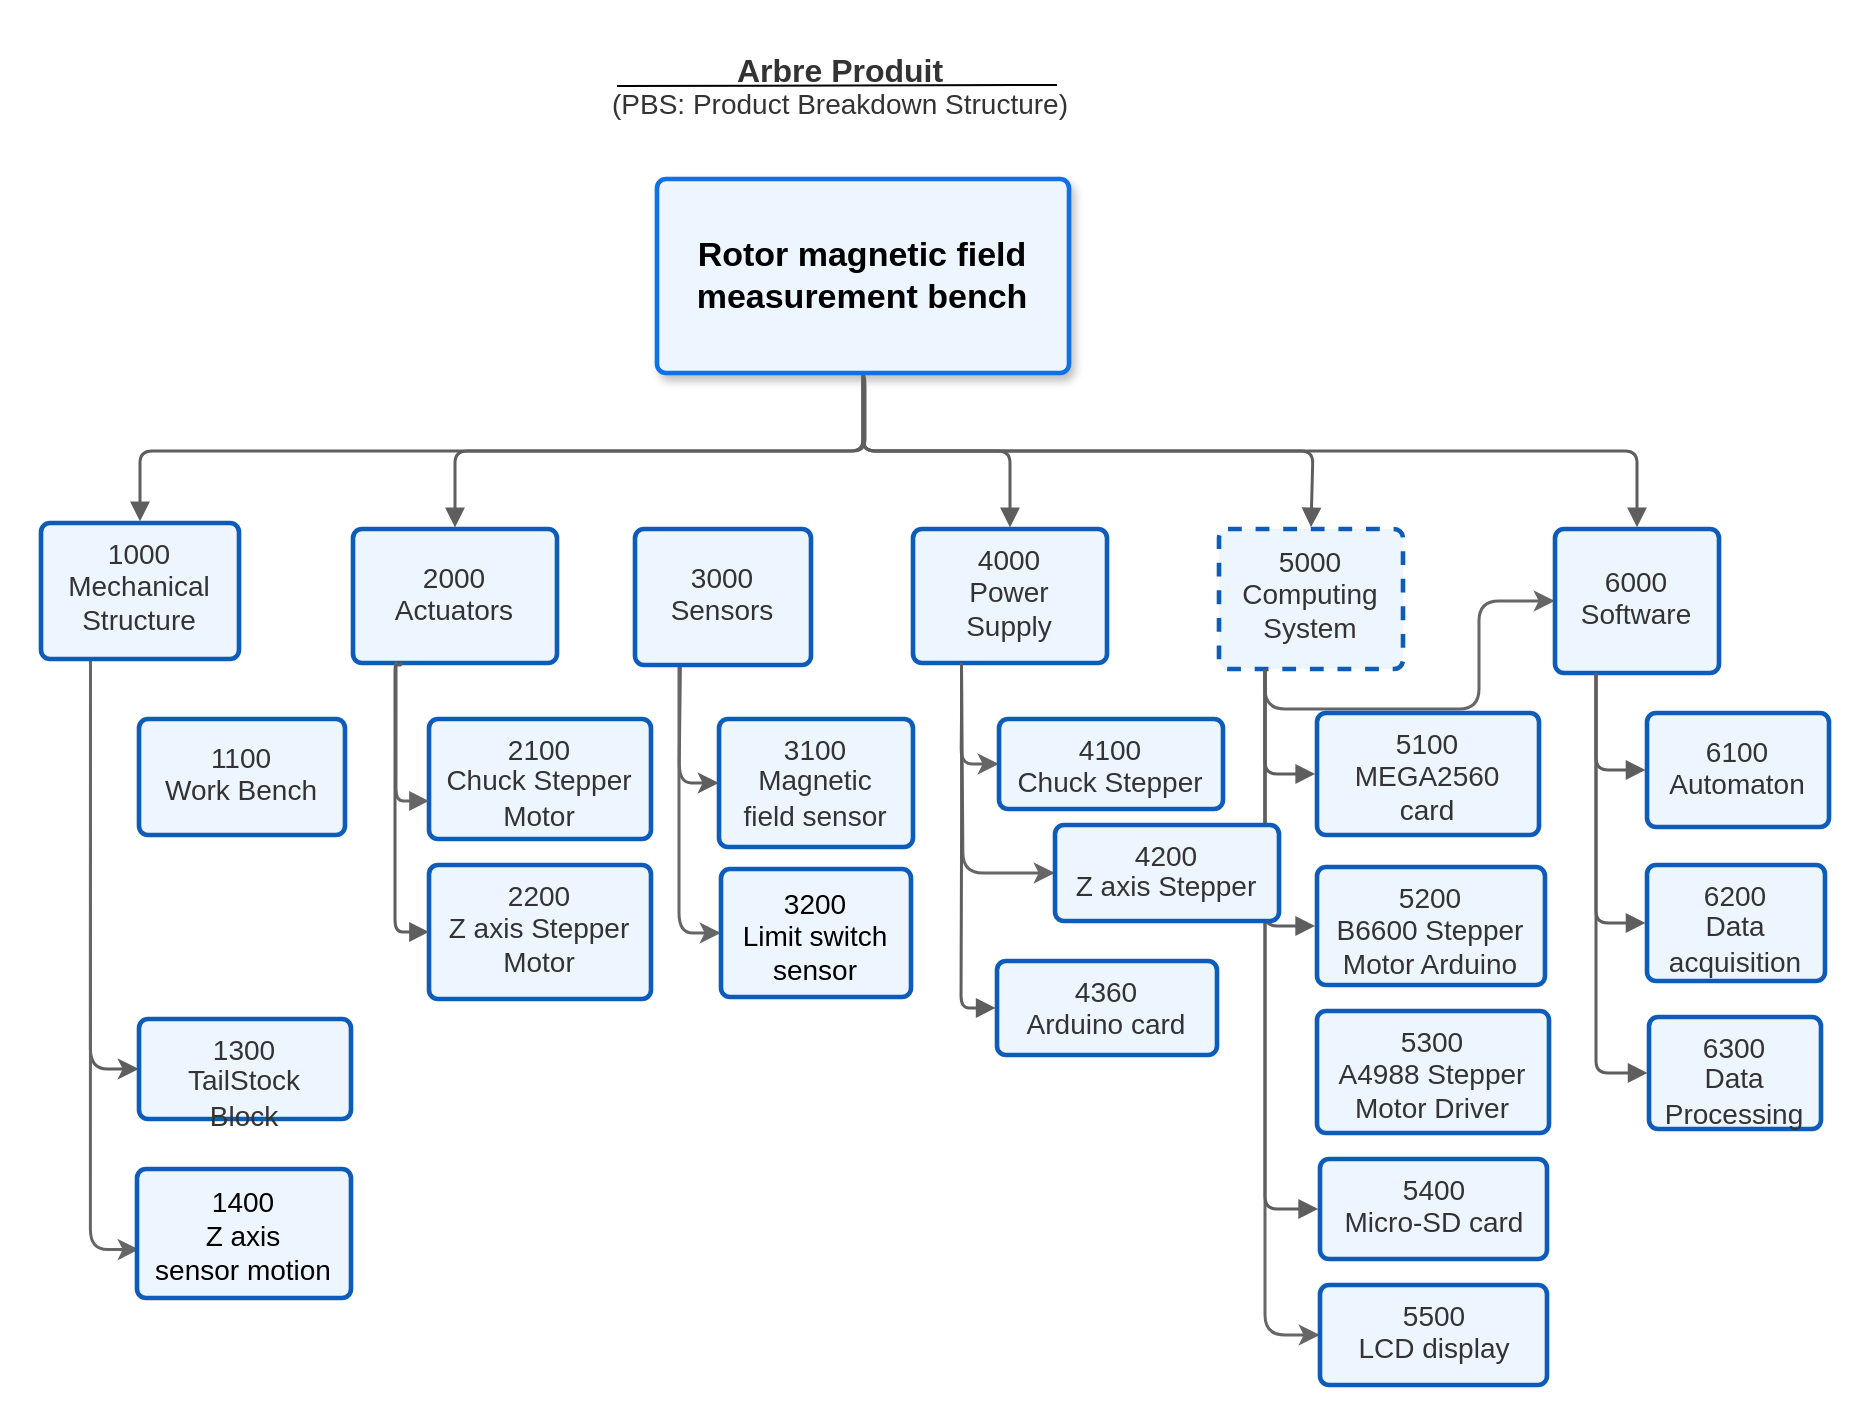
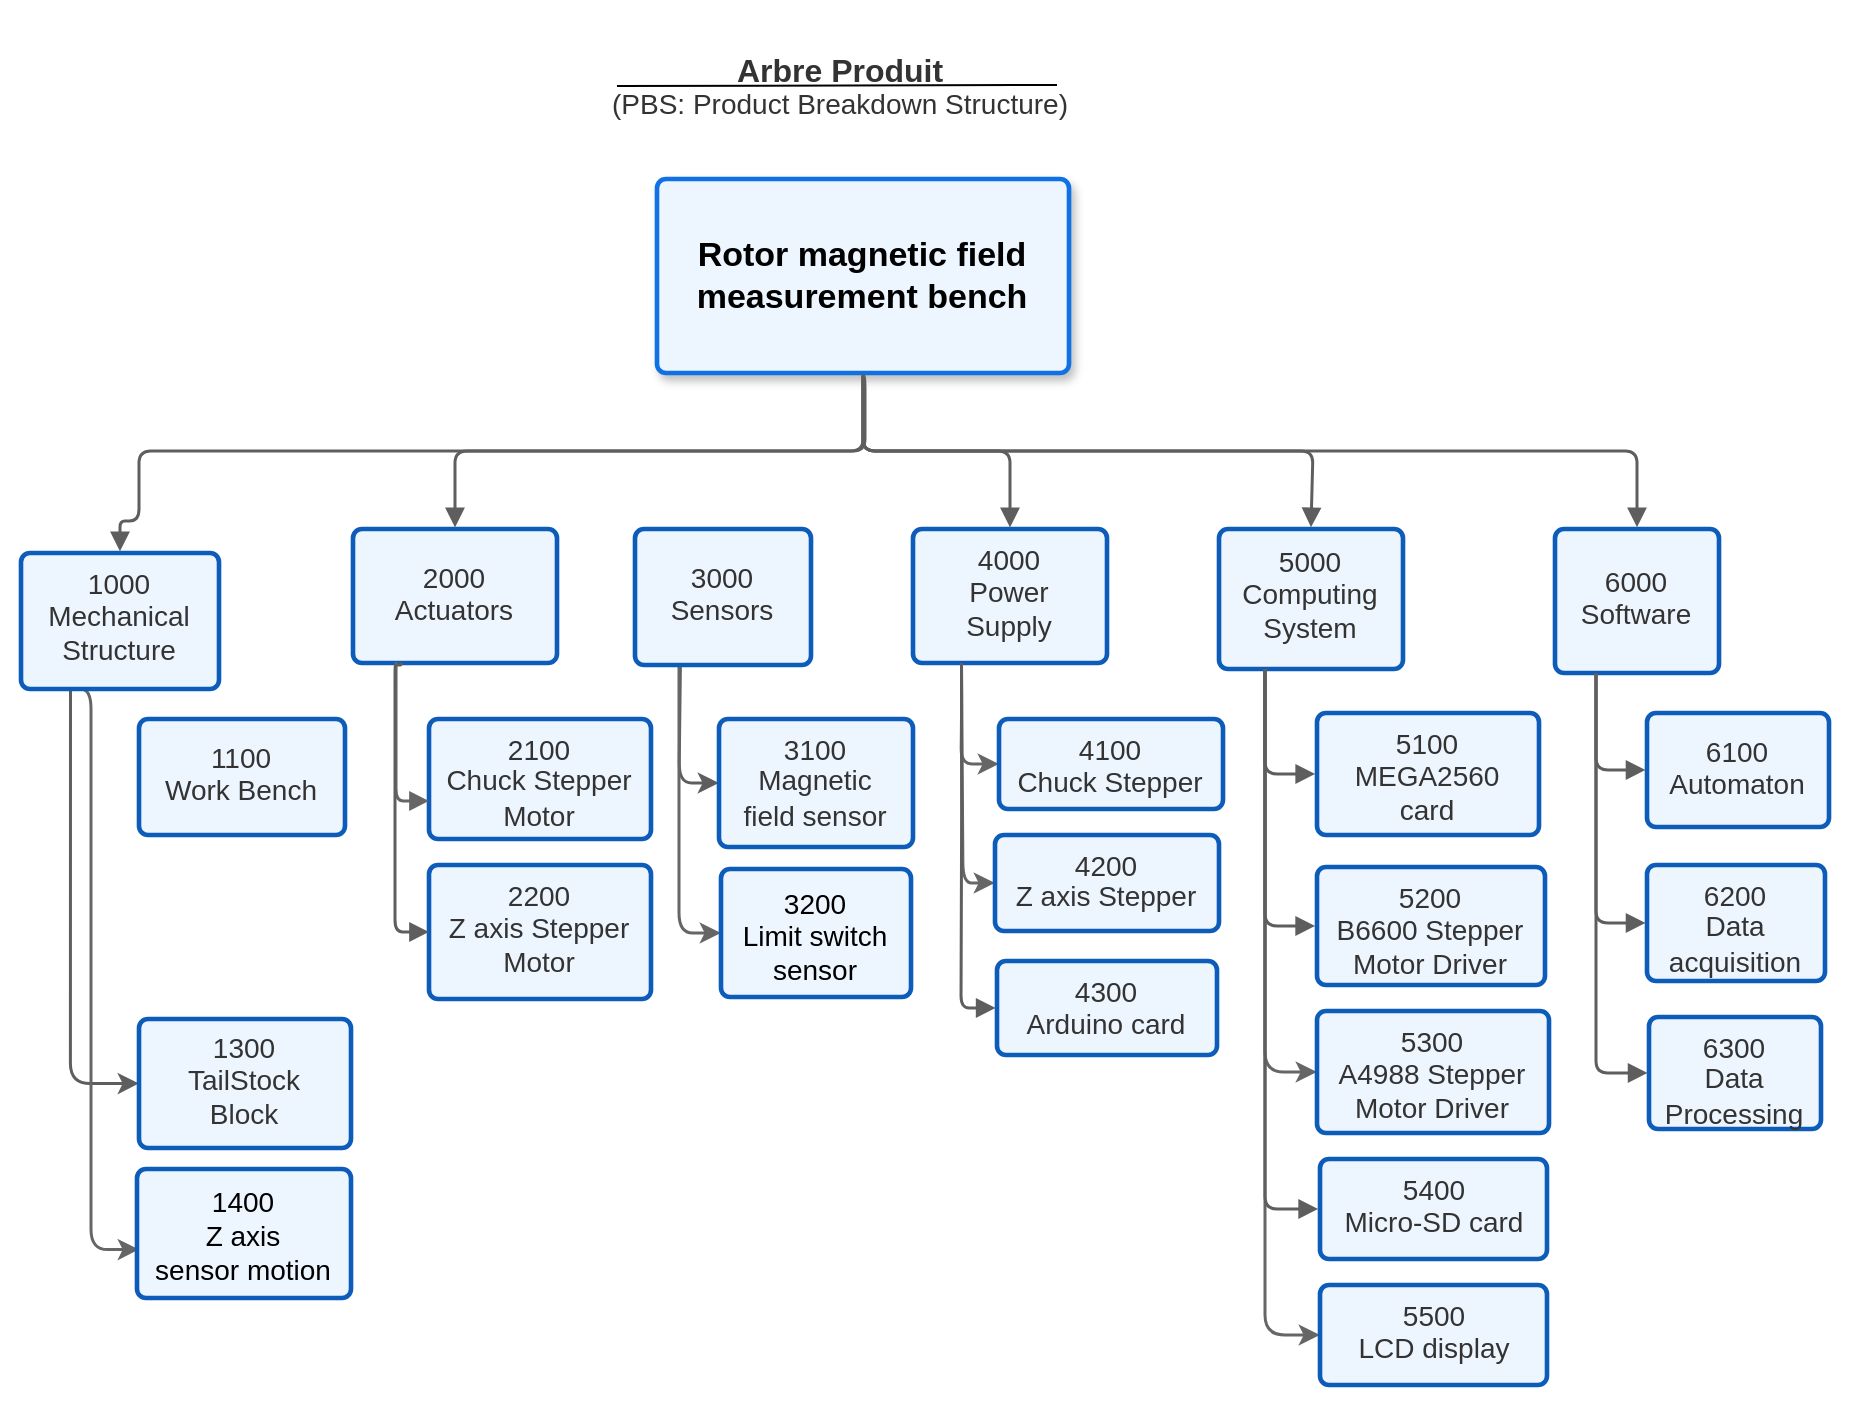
(140, 591) -> (120, 621)
(1311, 599) -> (1311, 599)
(1445, 709) -> (1286, 1072)
(1167, 873) -> (1107, 883)
(1431, 927) -> (1431, 927)
(1107, 1009) -> (1107, 1009)
(245, 1069) -> (245, 1084)
